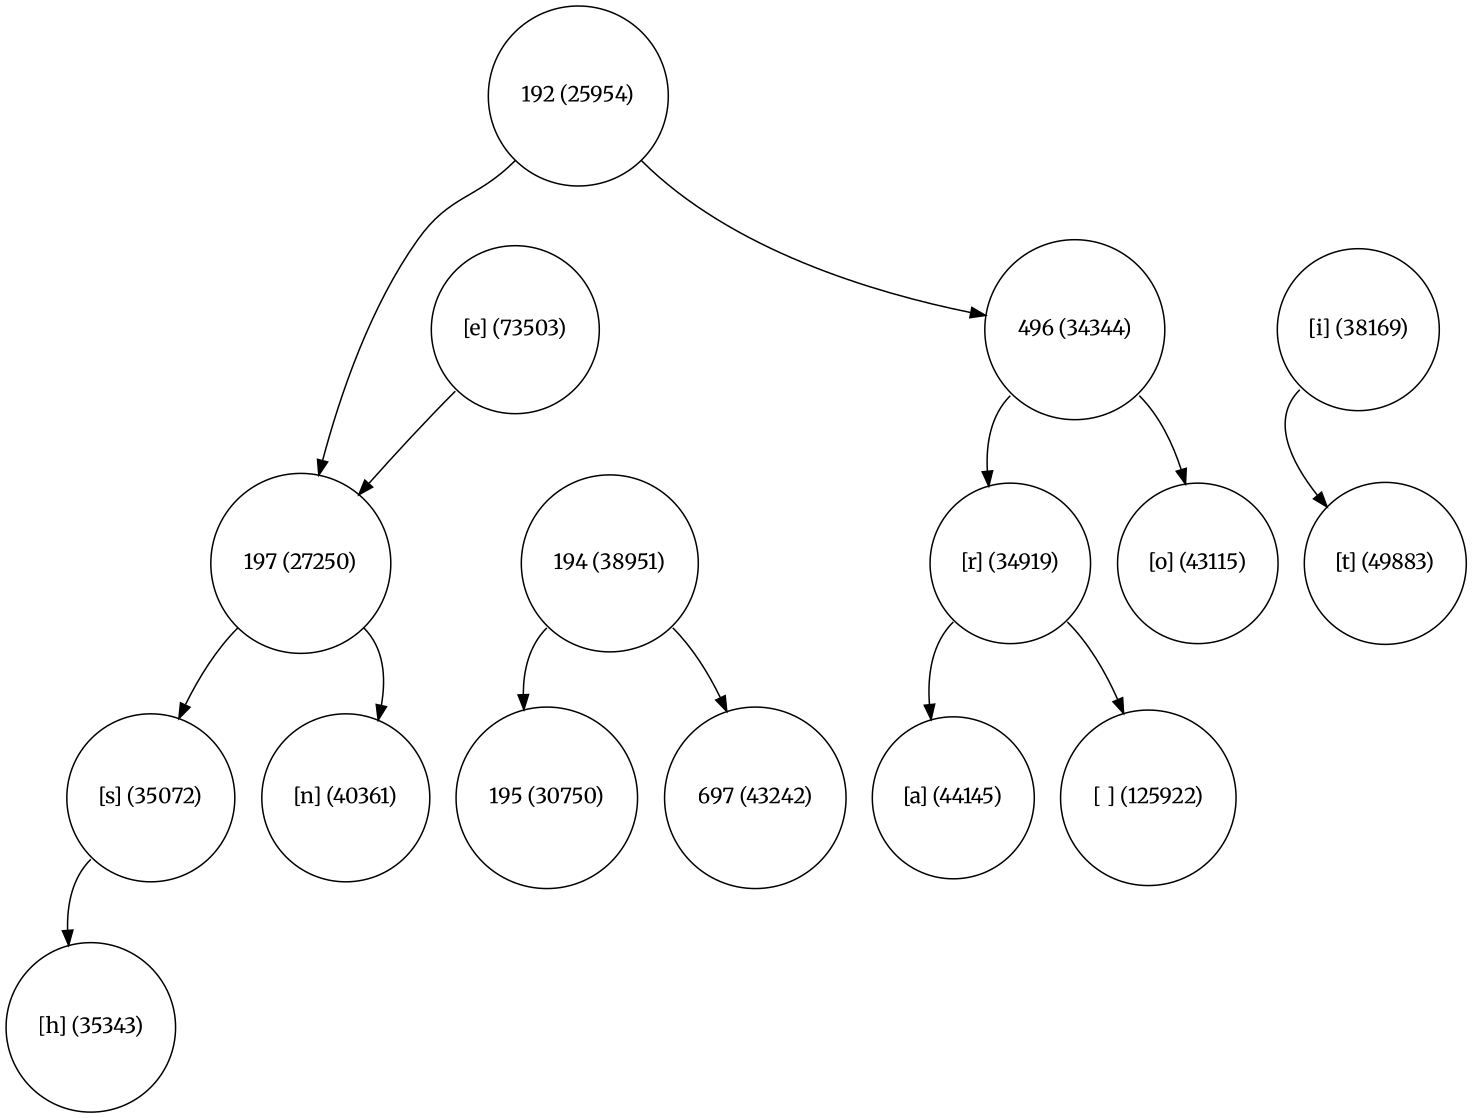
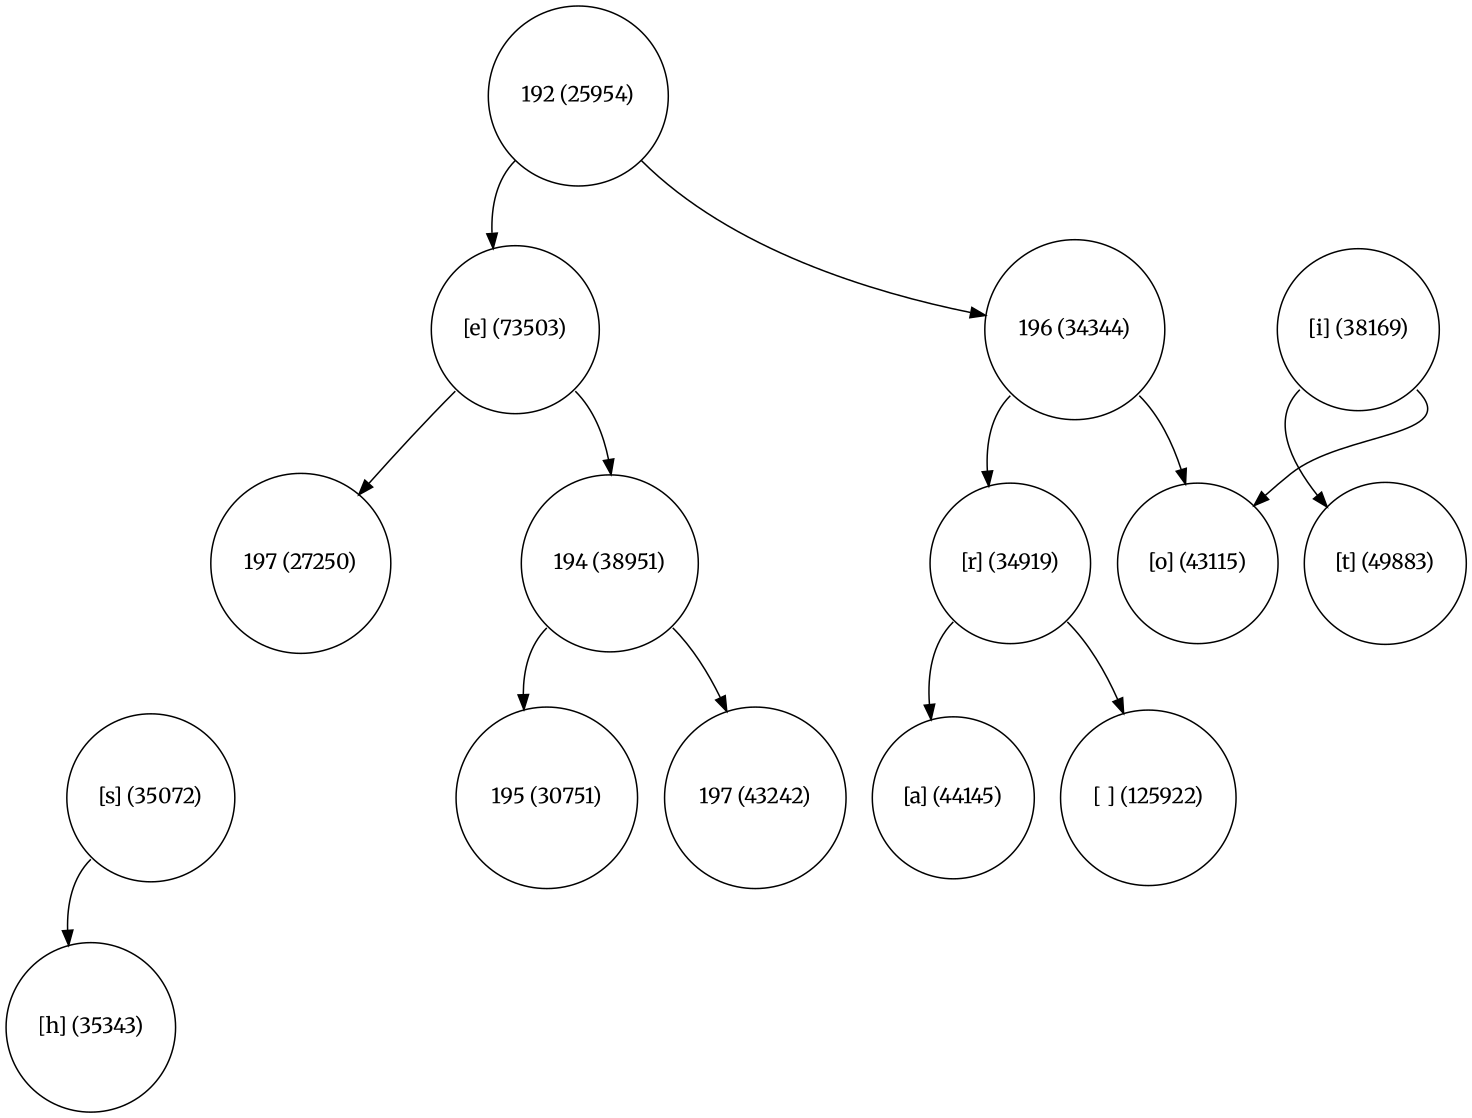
(388, 289) -> (496, 194)
(1075, 330) -> (1075, 330)
none -> (597, 423)
none -> (1356, 444)
(209, 664) -> none
(346, 798) -> none
(547, 798) -> (547, 798)
(755, 798) -> (755, 798)
